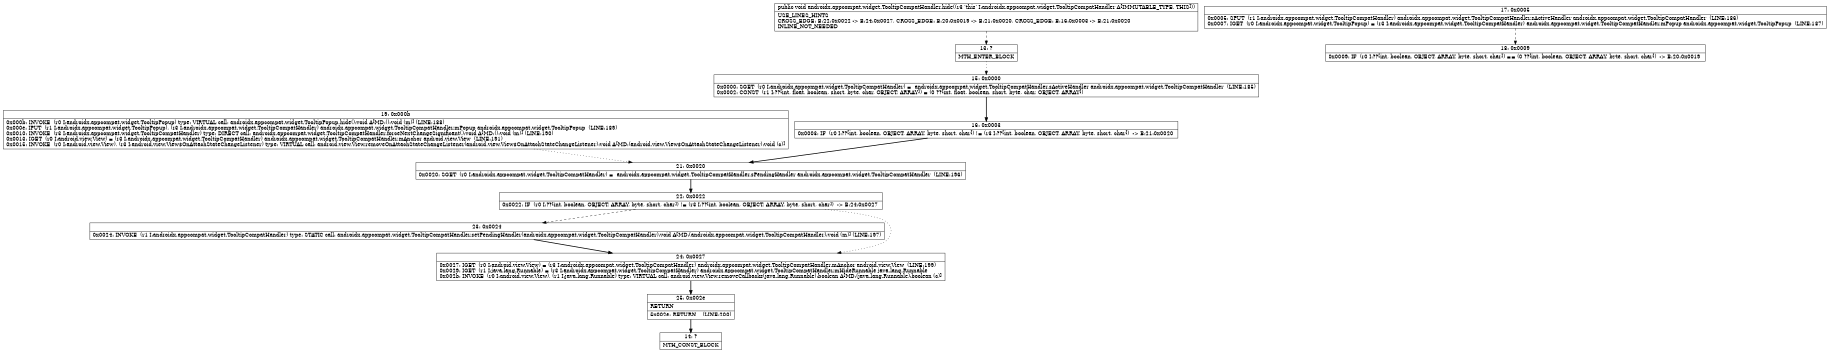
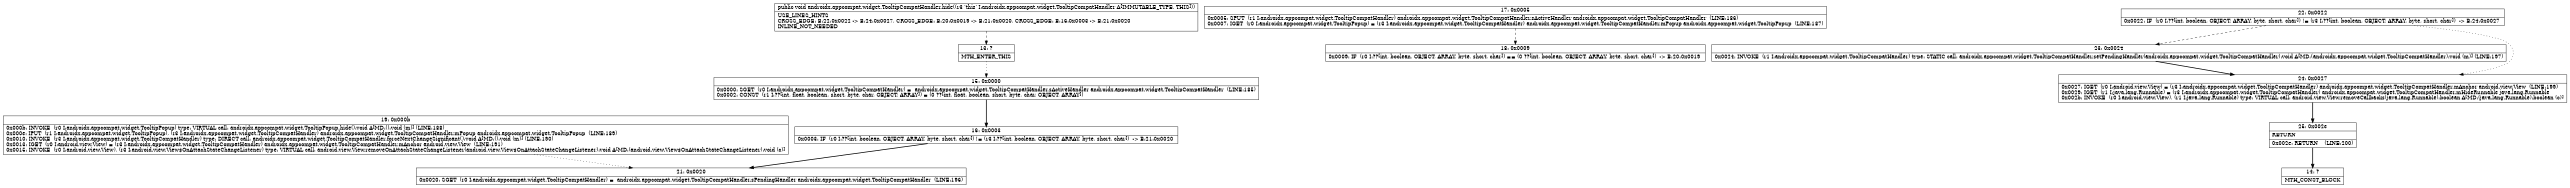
(986, 57) -> (986, 57)
(691, 184) -> none
(691, 315) -> (2313, 143)
